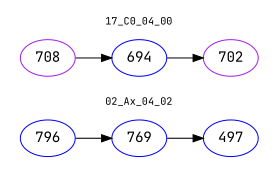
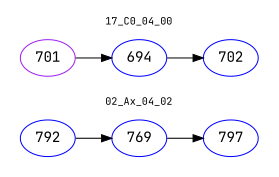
(48, 58) -> (48, 58)
(231, 58) -> (231, 58)
(48, 138) -> (48, 138)
(231, 138) -> (231, 138)
